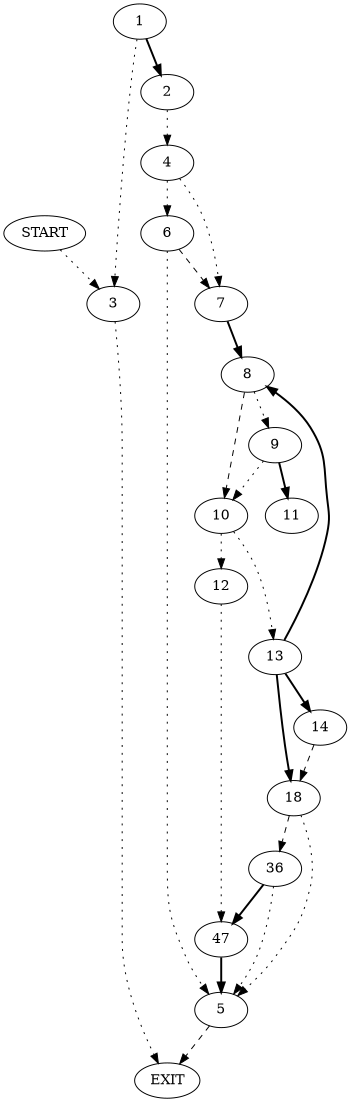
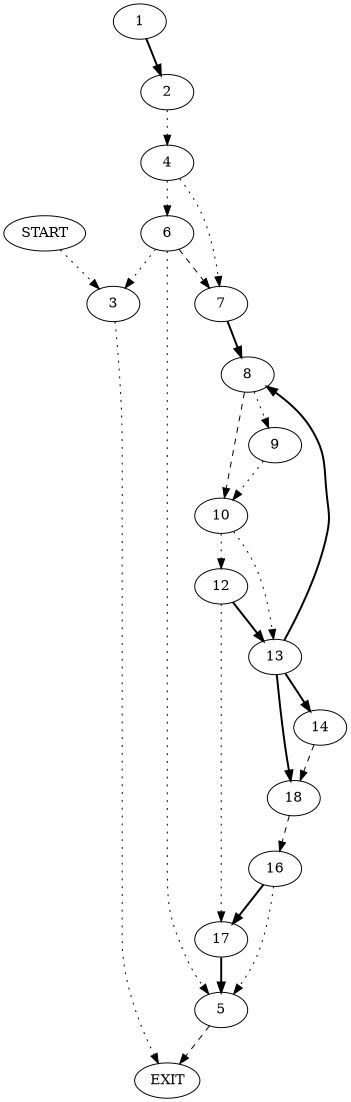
(124, 158) -> (143, 265)
(292, 516) -> none
none -> (245, 618)
(275, 869) -> (275, 869)
(303, 911) -> none
(221, 939) -> (221, 939)
